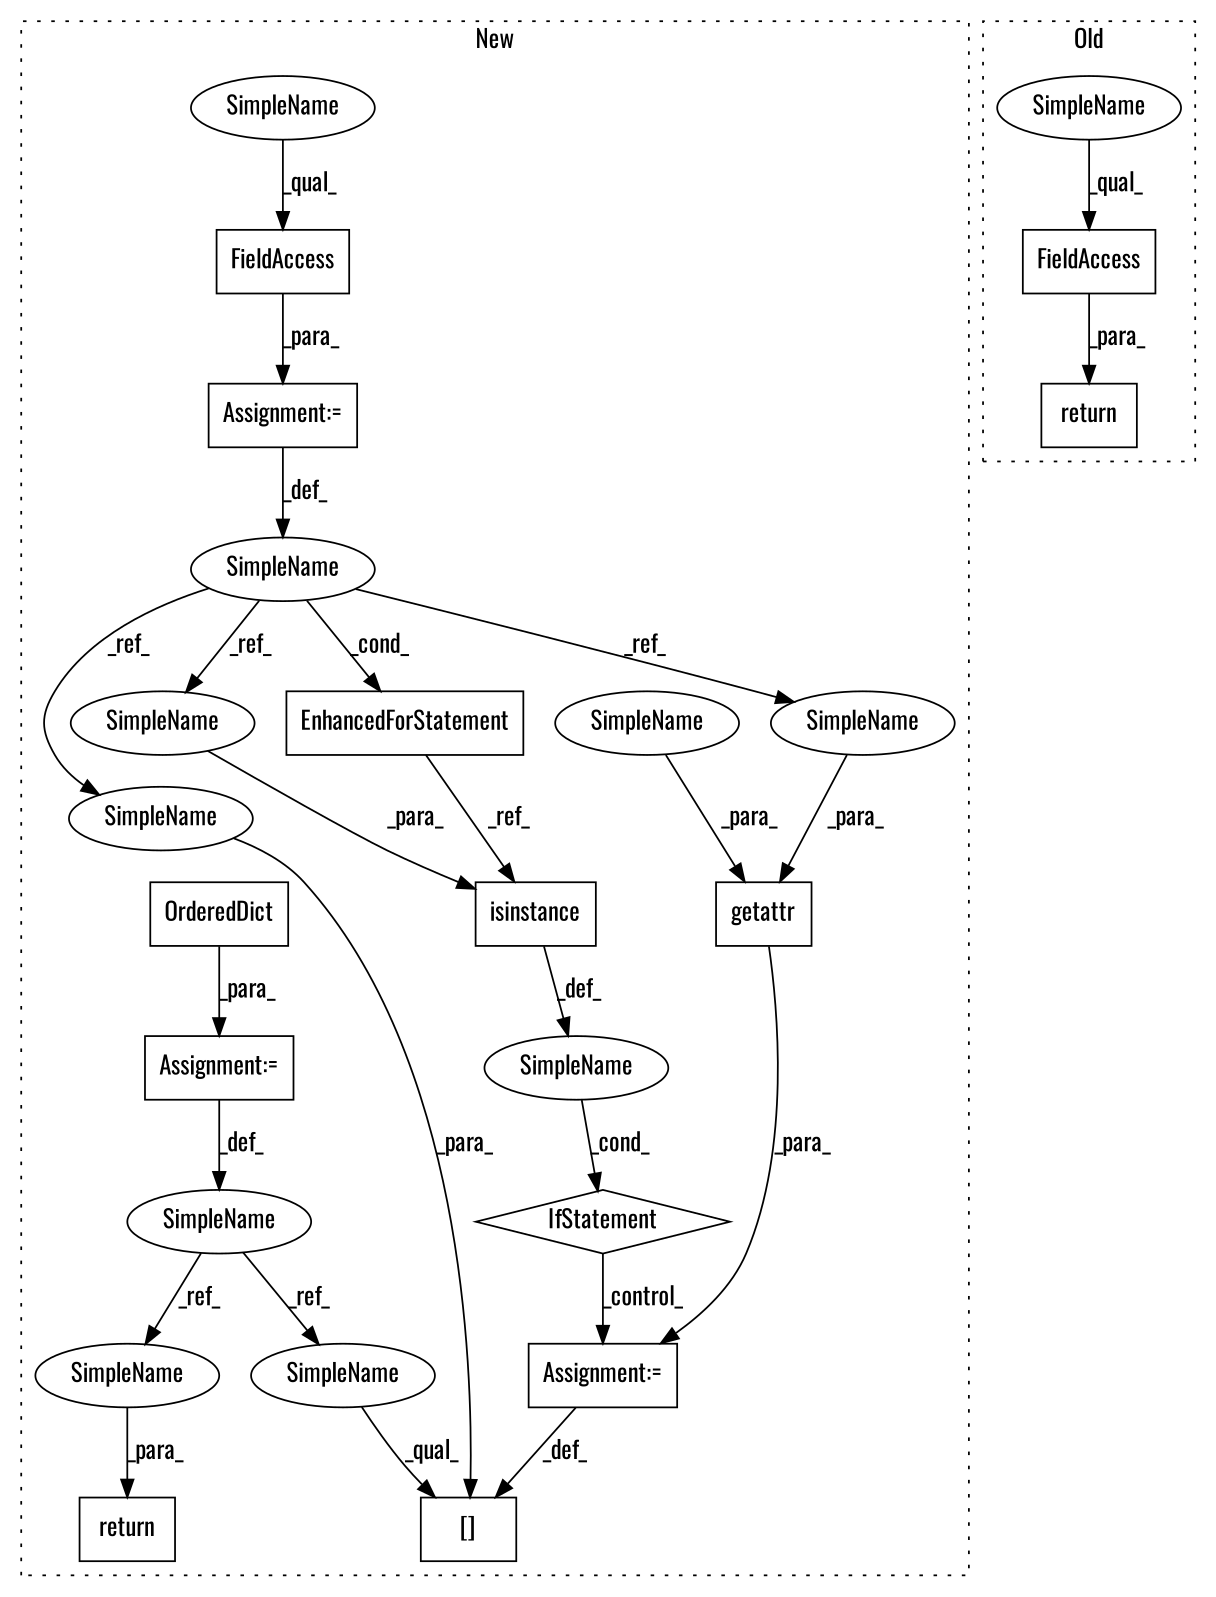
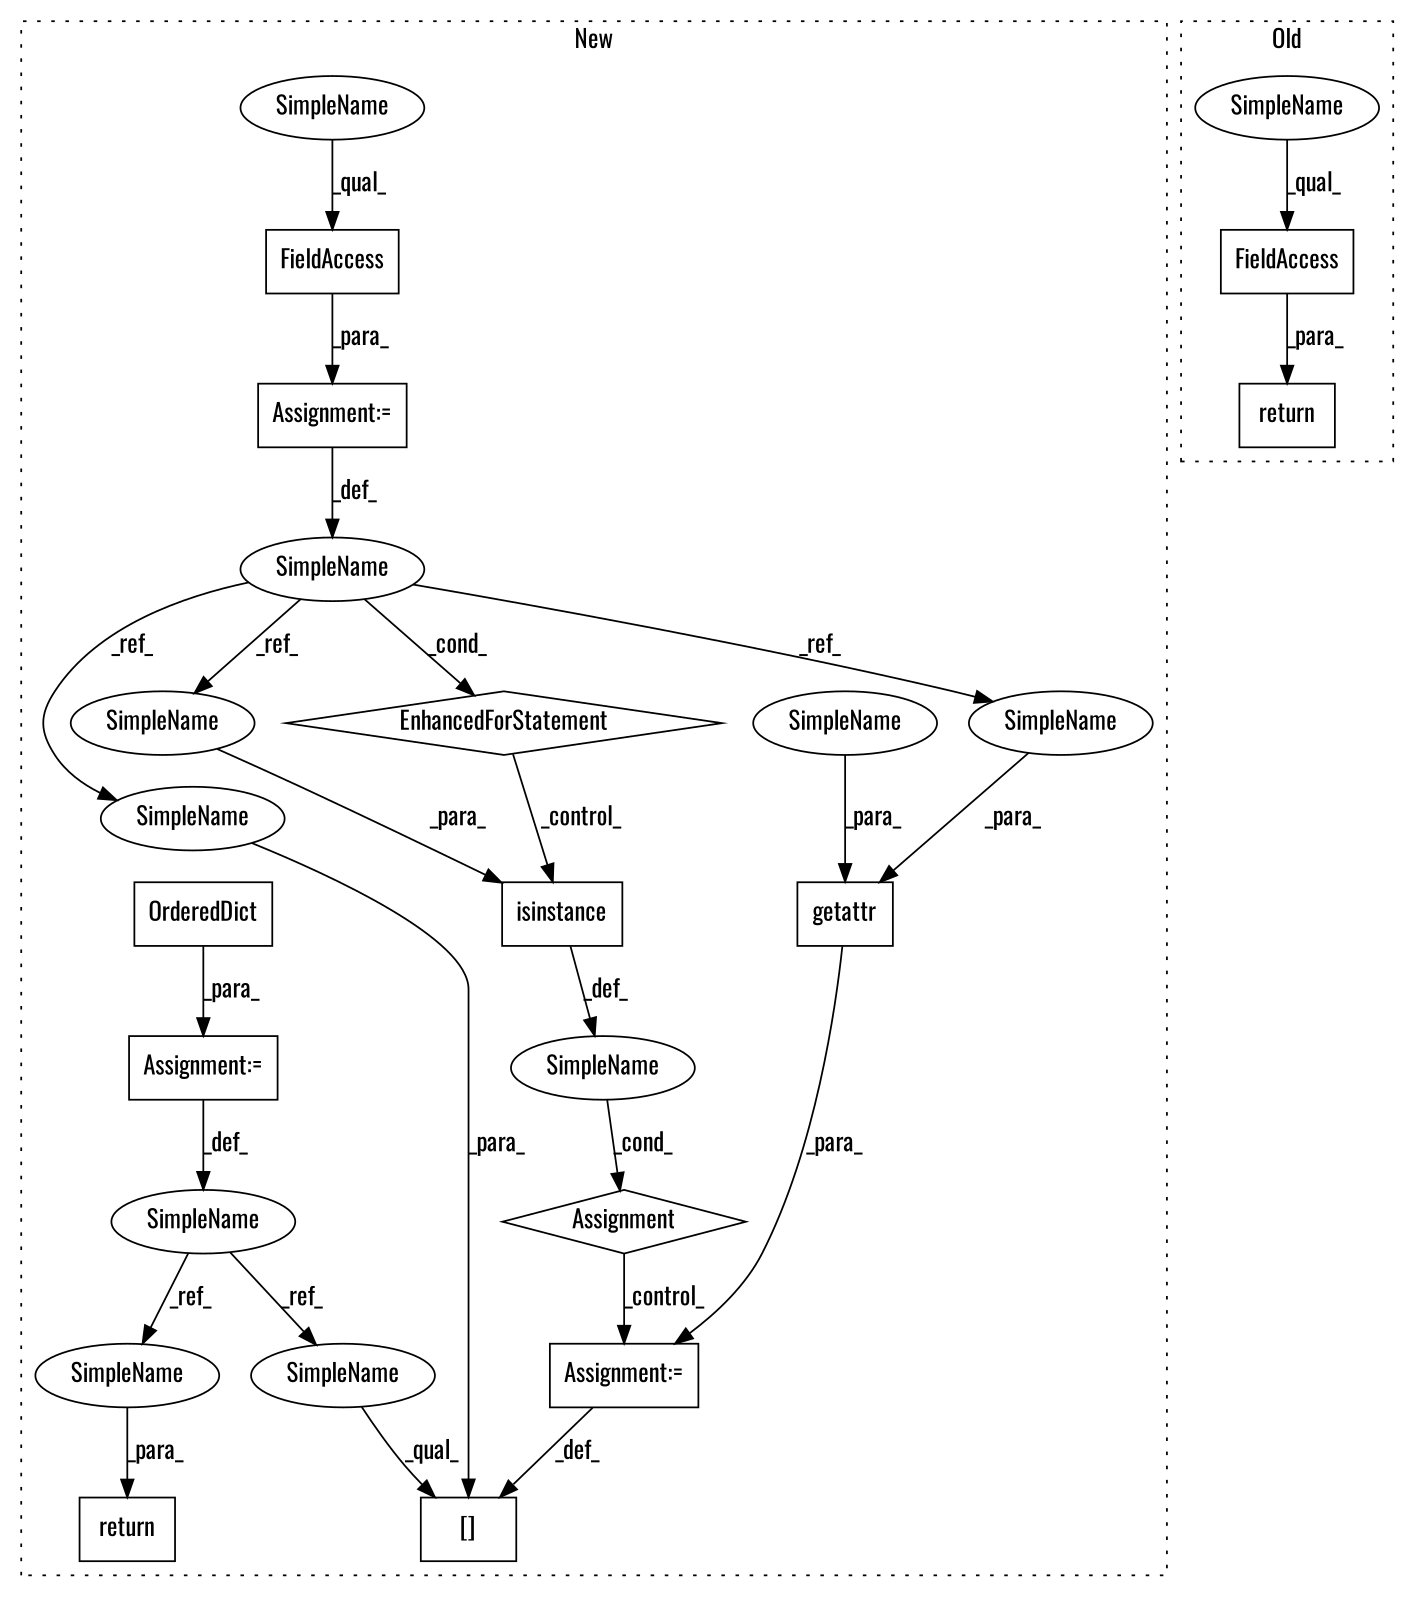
(405, 723) -> (504, 723)
(509, 819) -> (582, 819)
(603, 1222) -> (624, 1222)
